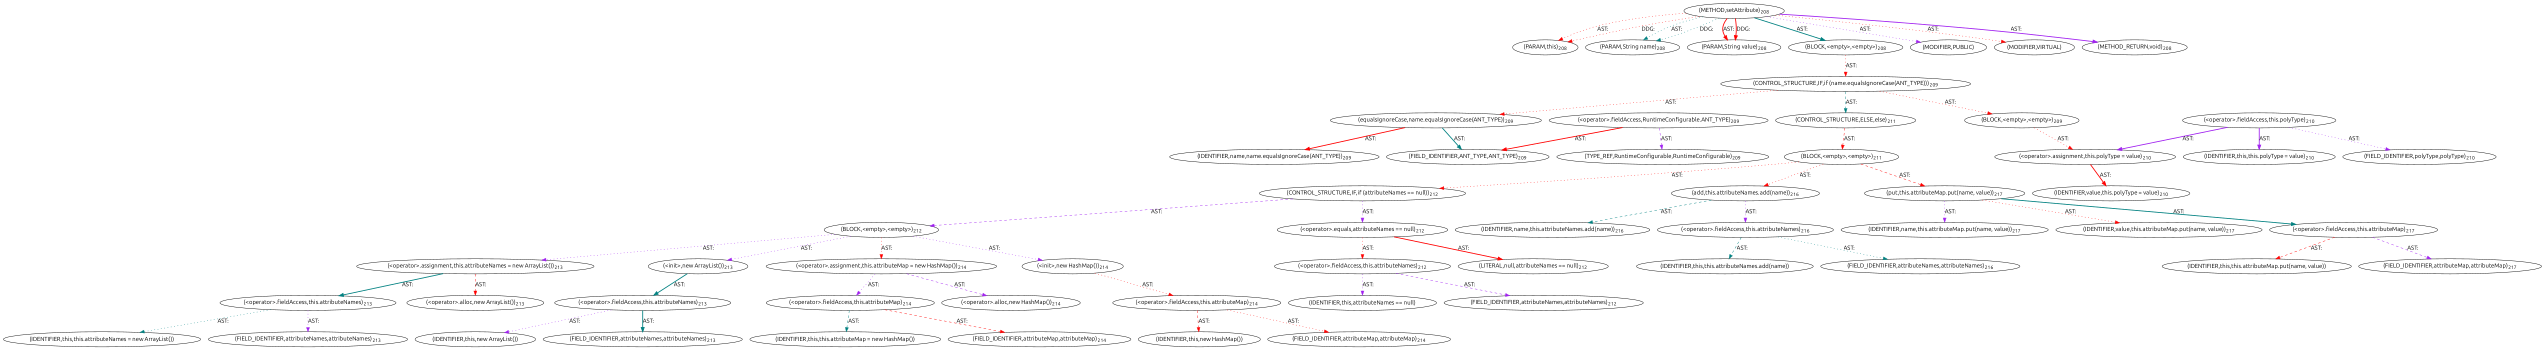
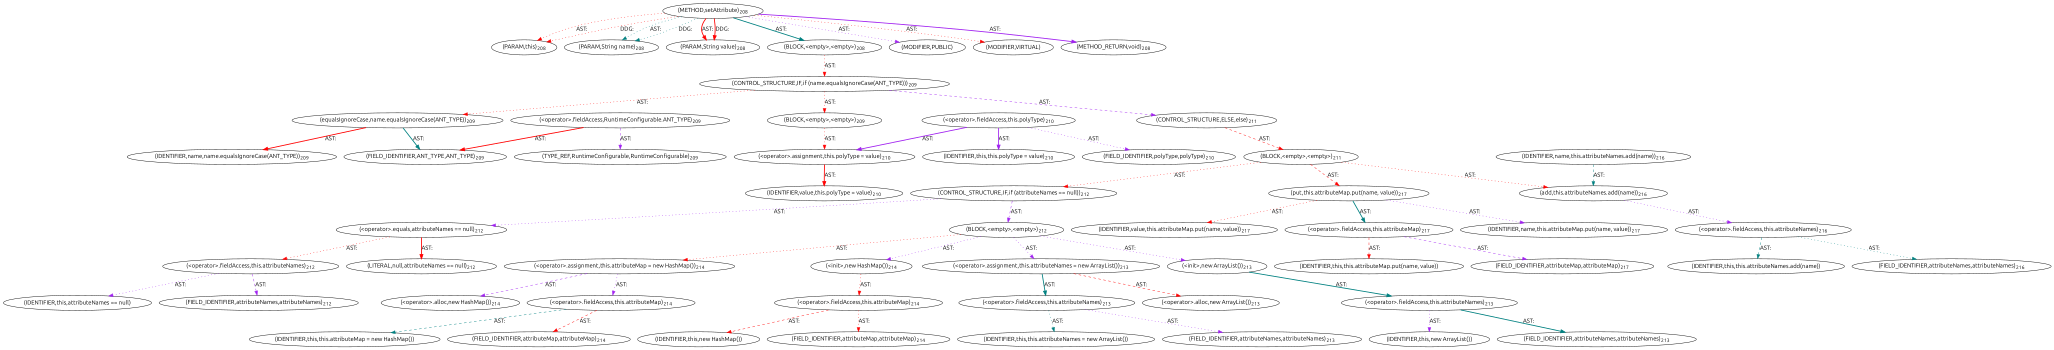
(1846, 100) -> (1020, 103)
(1652, 211) -> (1593, 173)
